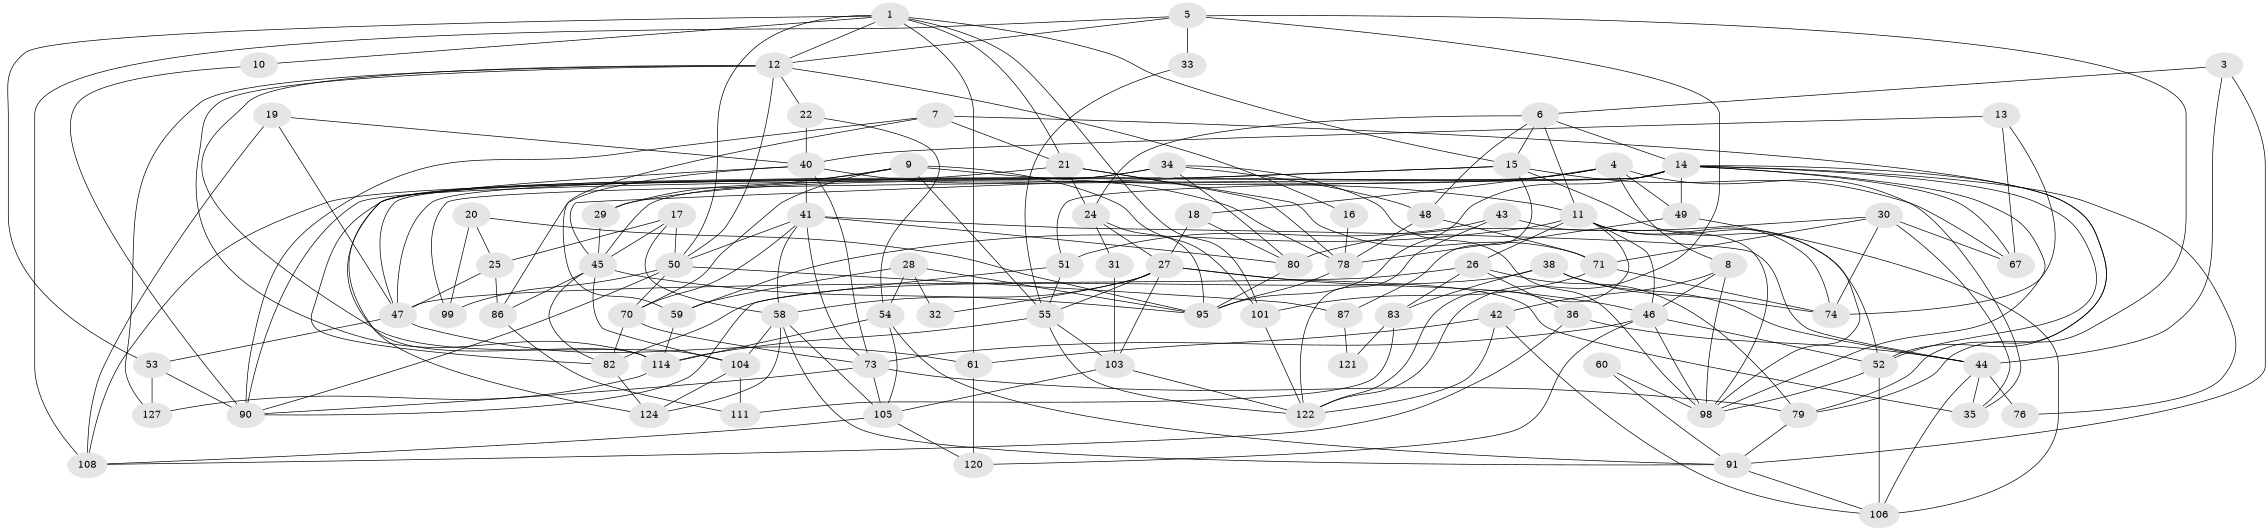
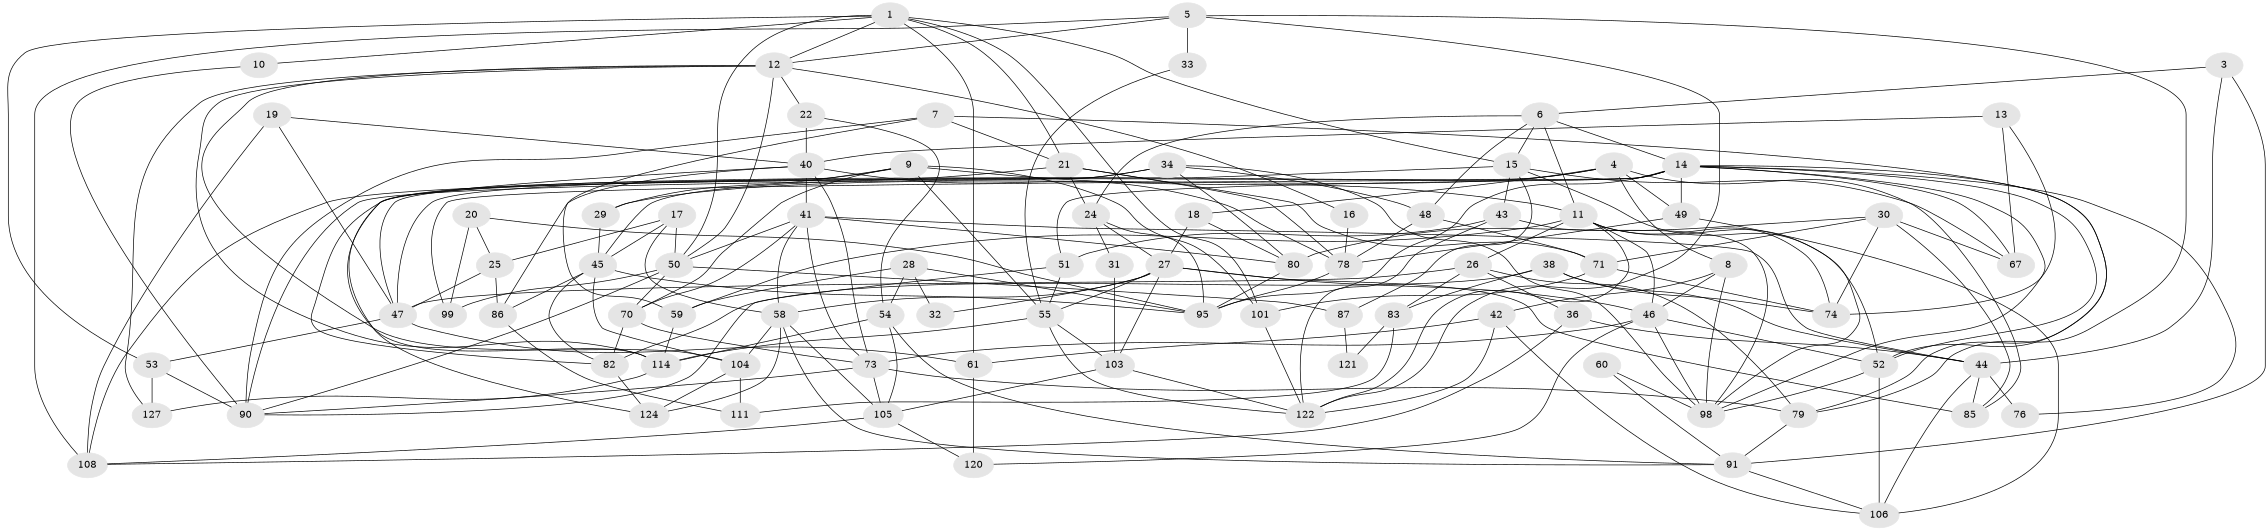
(884, 190) -> (1508, 186)
(1970, 415) -> (1970, 415)
